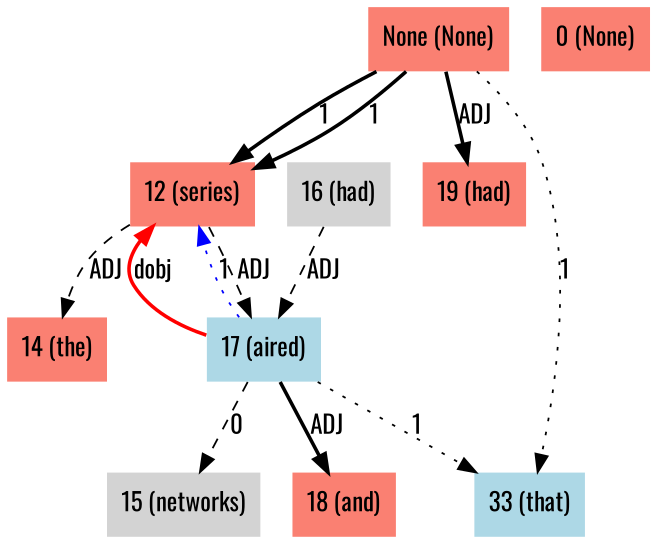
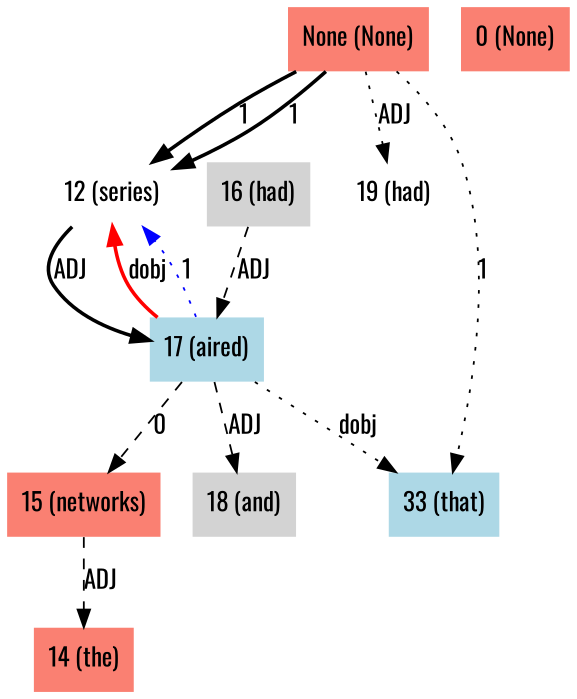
(454, 108) -> (374, 108)
(193, 194) -> (112, 194)
(474, 194) -> (394, 194)
(91, 256) -> (84, 573)
(227, 264) -> (62, 296)
(300, 419) -> (223, 418)
(417, 427) -> (358, 427)
(184, 505) -> (84, 505)
(344, 505) -> (244, 505)
